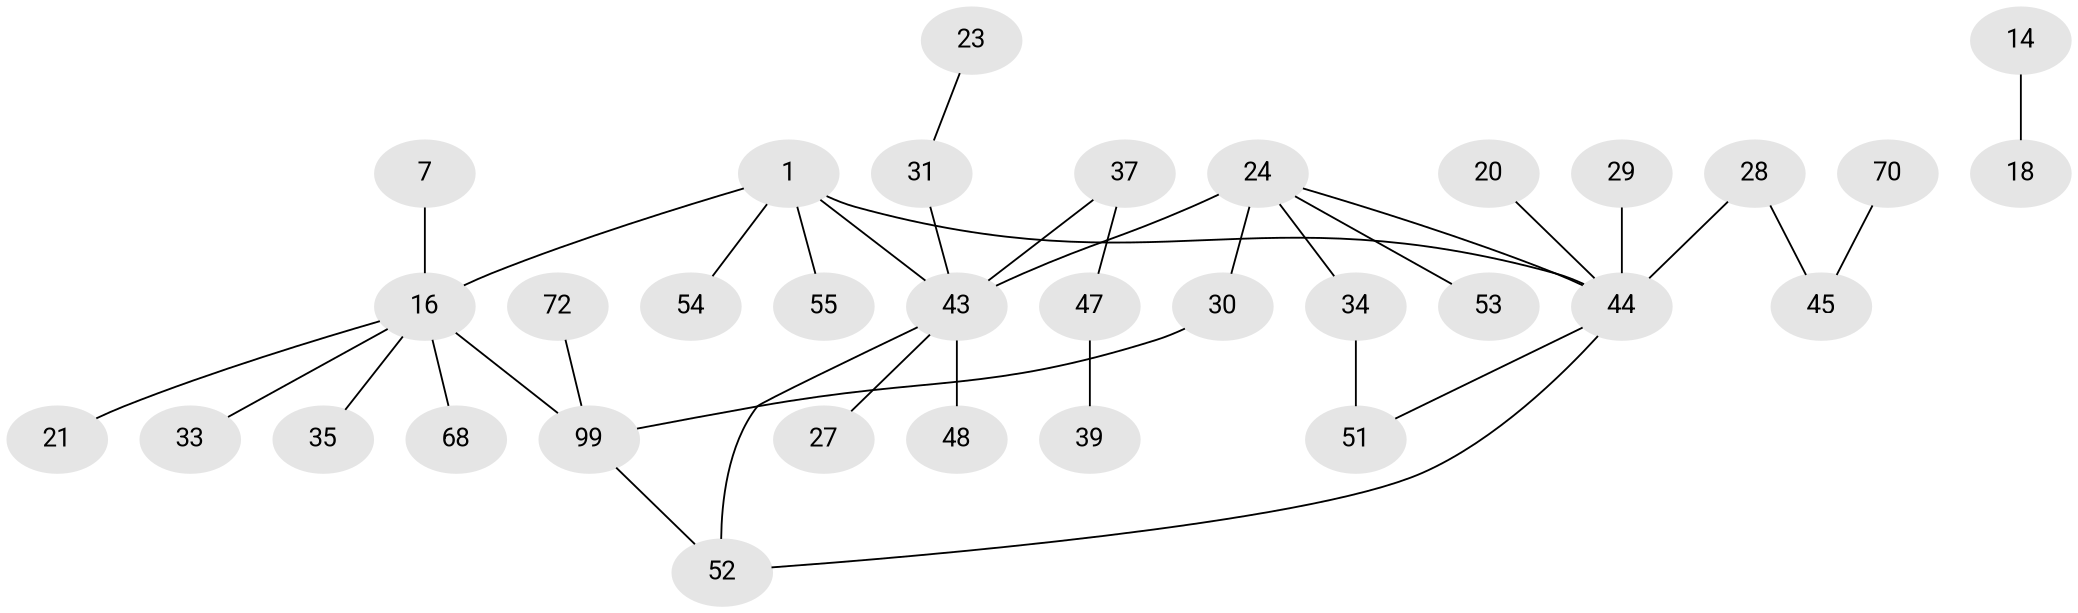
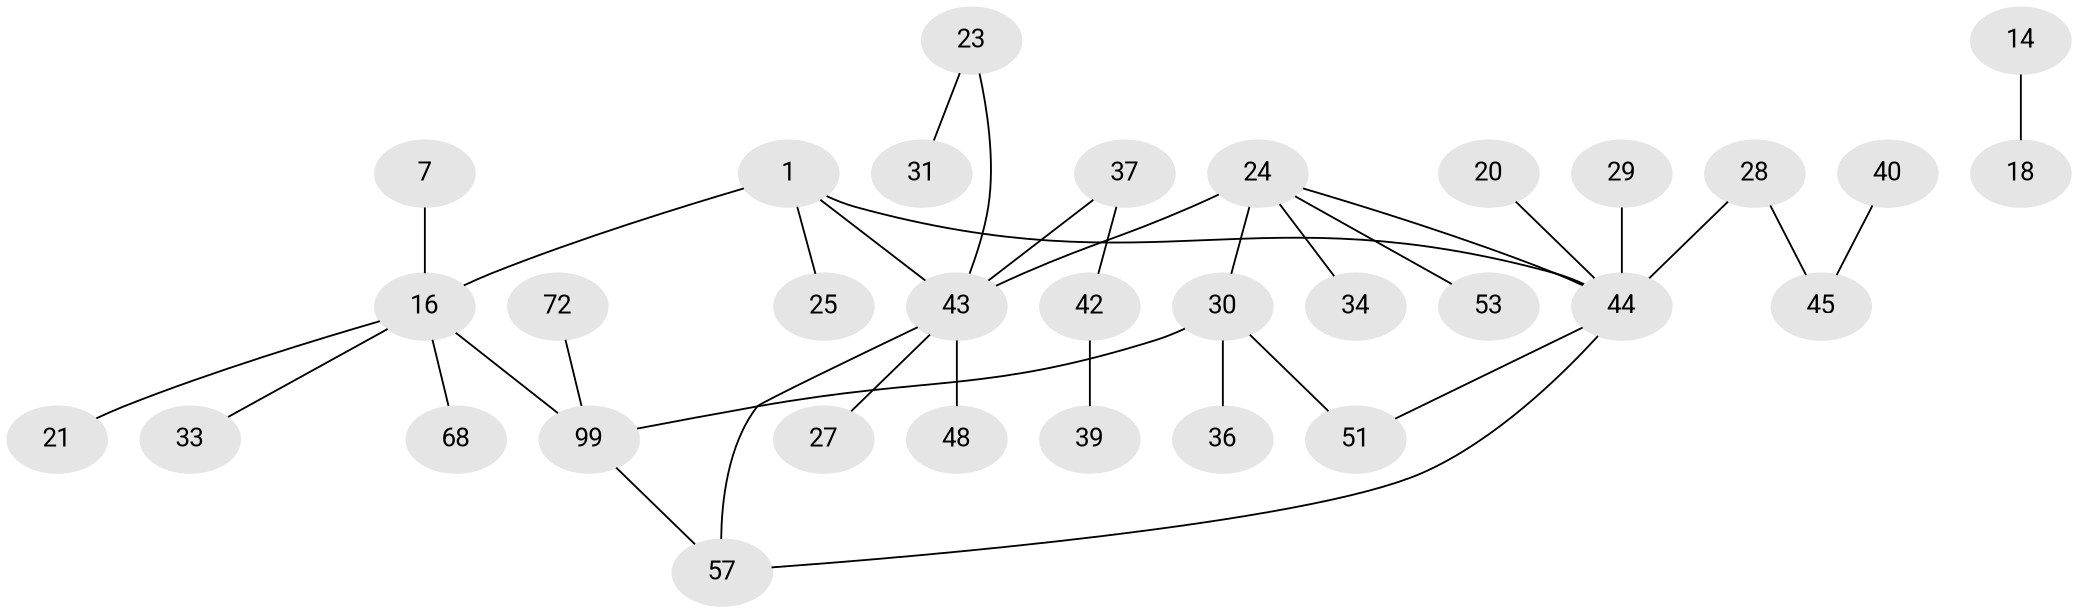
(1888, 174) -> (1888, 174)
(939, 240) -> (991, 175)
(691, 307) -> none
(824, 307) -> (824, 307)
(1090, 307) -> (1090, 307)
(1356, 373) -> (1289, 373)
(323, 440) -> none
none -> (1223, 440)
(722, 573) -> (722, 573)
